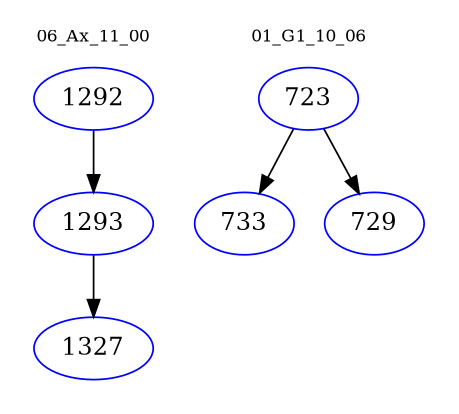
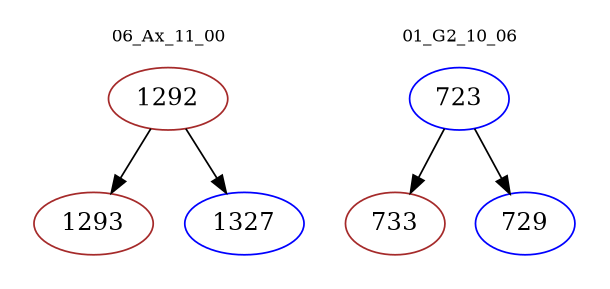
(309, 37) -> (460, 37)
(94, 99) -> (168, 99)
(94, 224) -> (94, 224)
(244, 224) -> (395, 224)
(94, 277) -> (201, 153)
